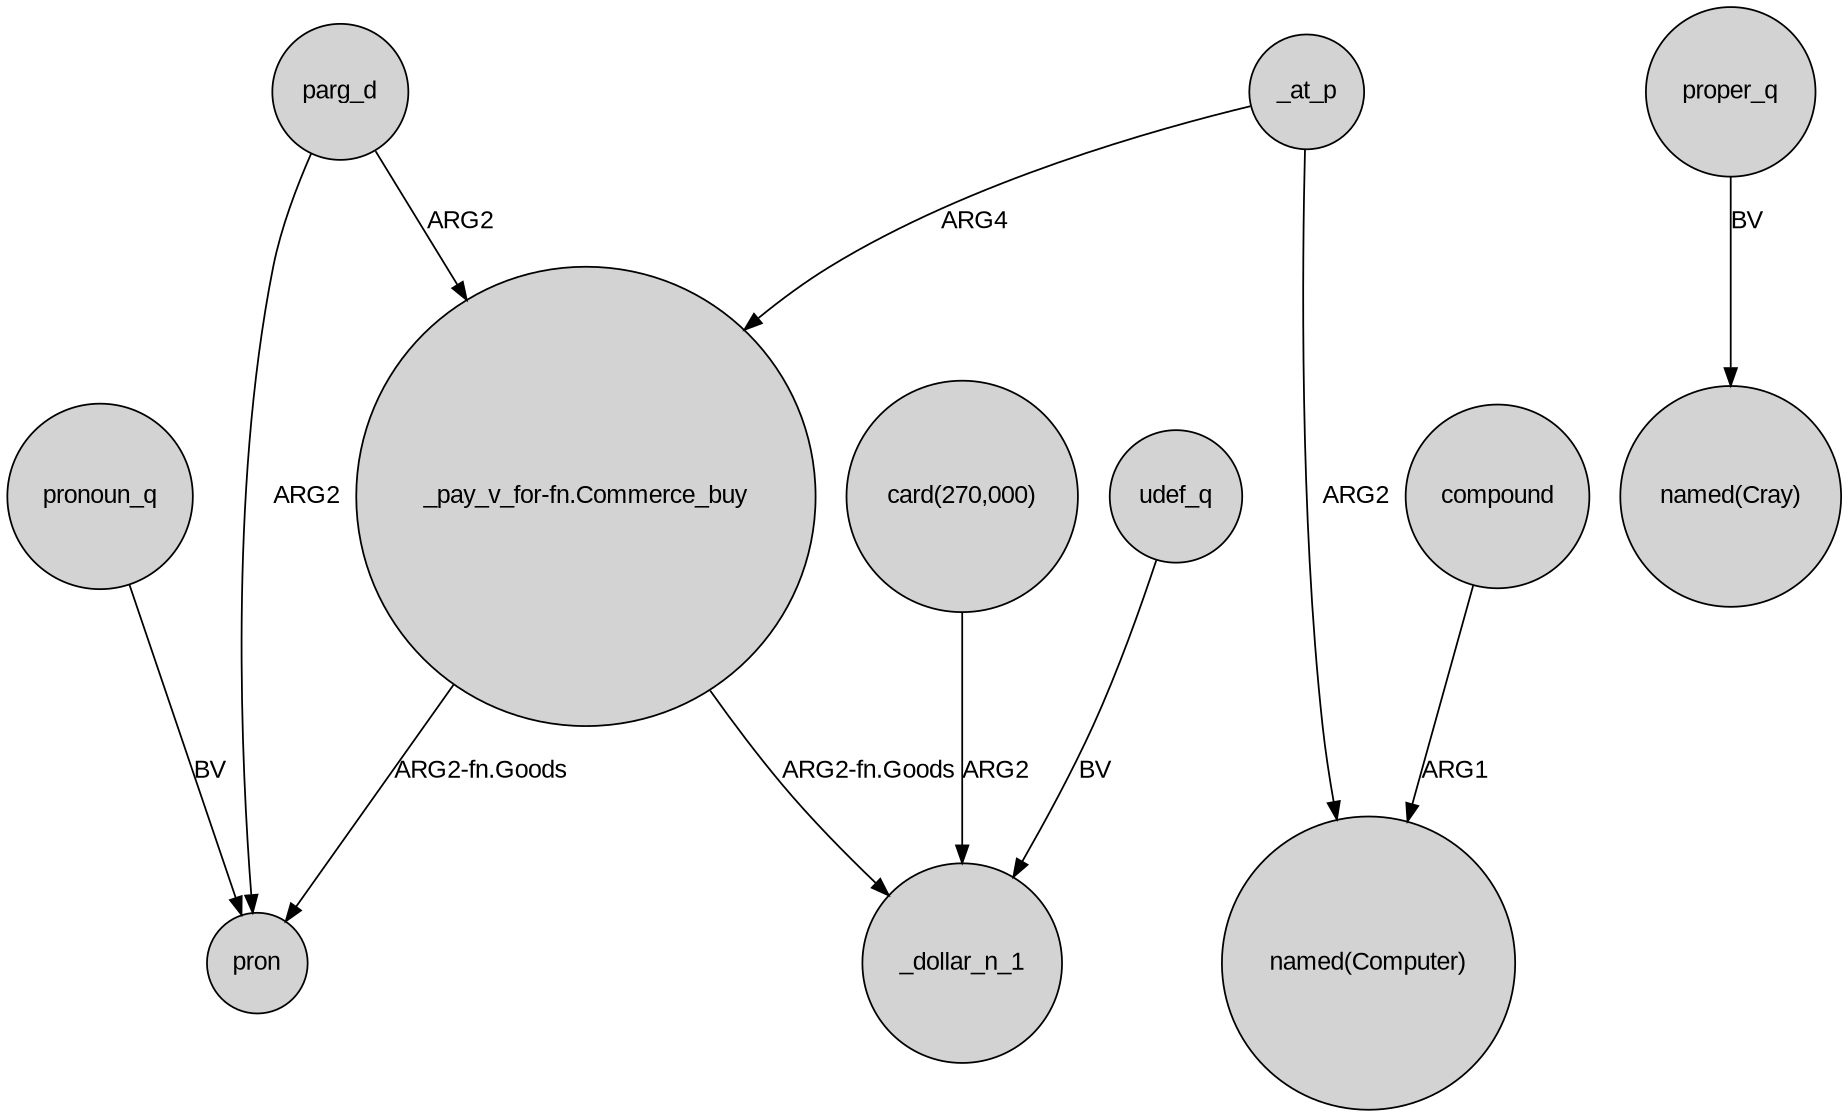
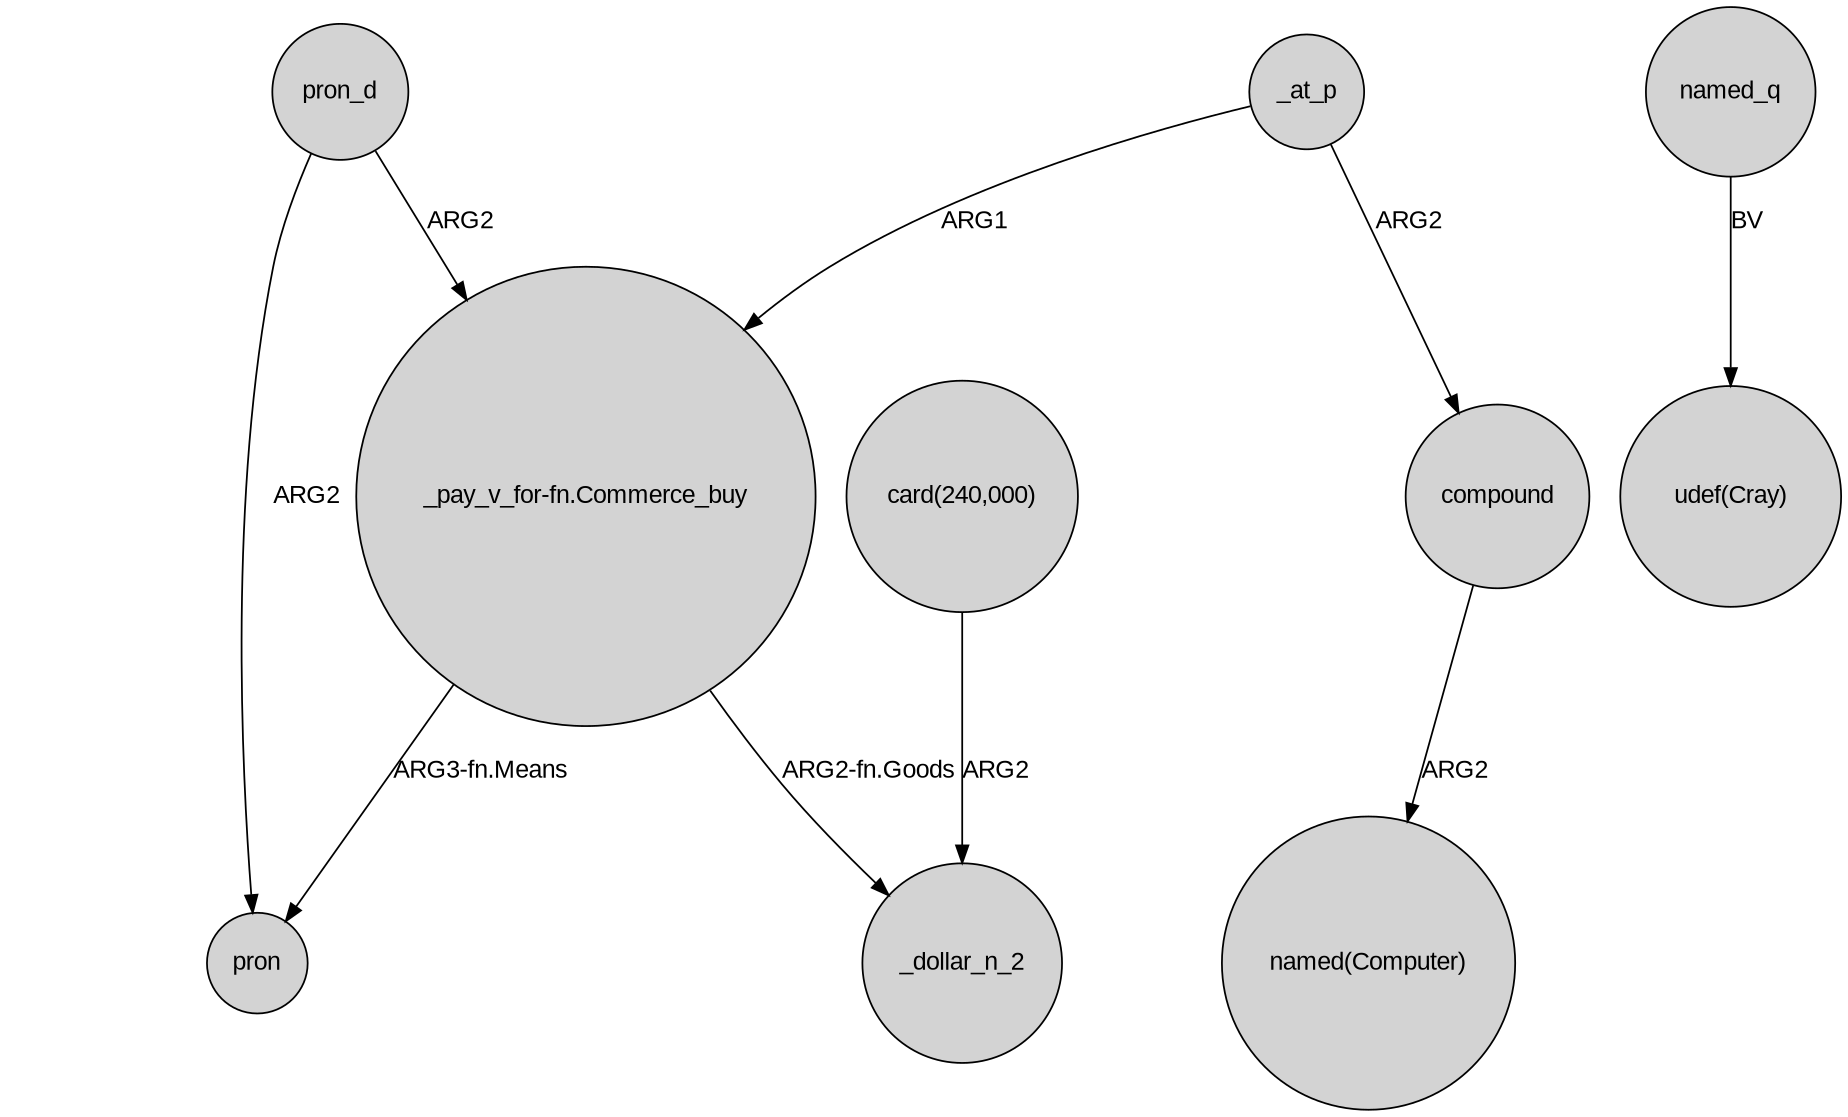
(340, 92) -> (340, 92)
(1731, 92) -> (1731, 92)
(975, 222) -> (975, 222)
(1306, 477) -> (1391, 271)
(100, 496) -> none
(962, 496) -> (962, 496)
(1176, 496) -> none
(1731, 496) -> (1731, 496)
(481, 771) -> (481, 771)
(1455, 771) -> (1455, 771)
(962, 963) -> (962, 963)
